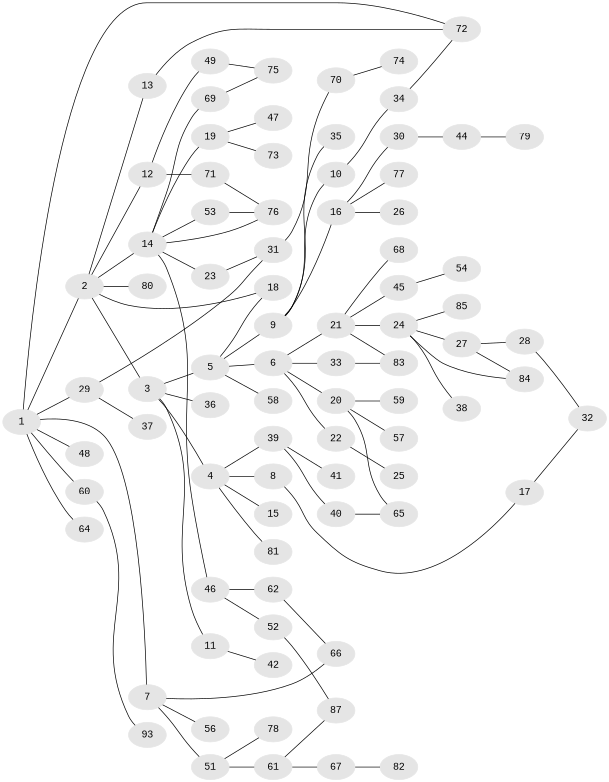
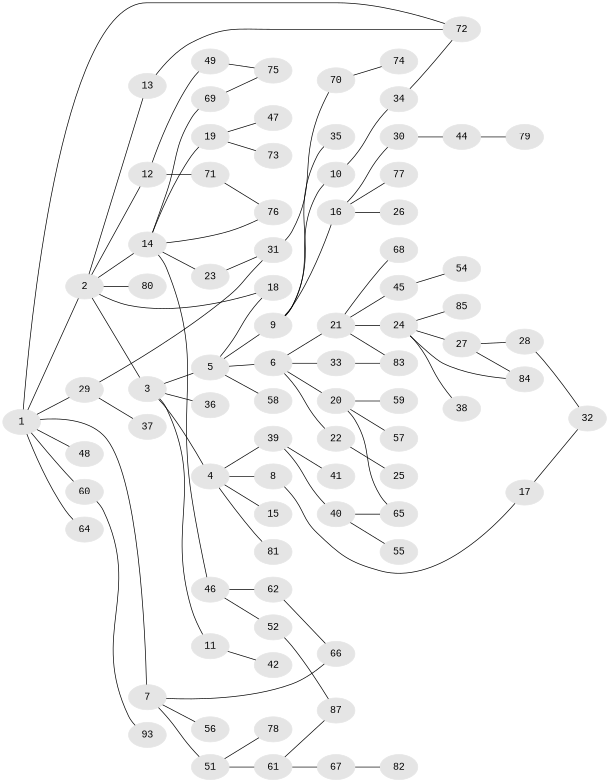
(210, 212) -> none
none -> (399, 552)
